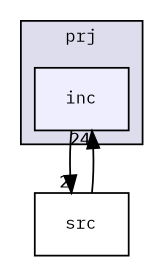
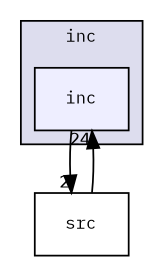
(82, 37) -> (82, 37)
